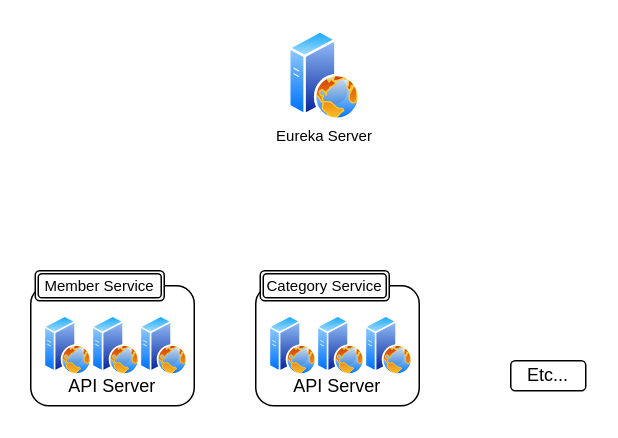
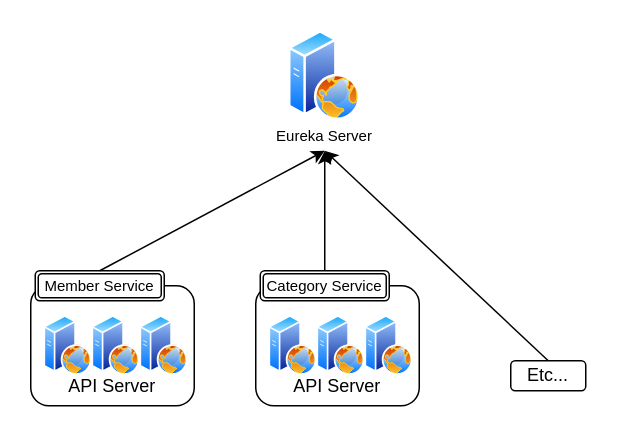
none -> (208, 213)
none -> (325, 216)
none -> (440, 259)
